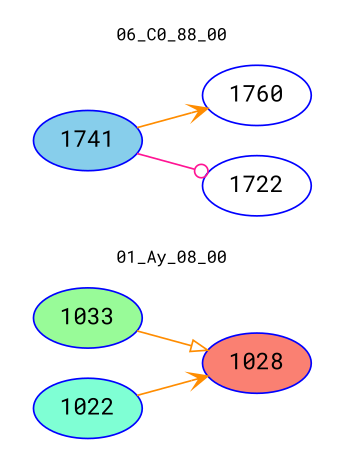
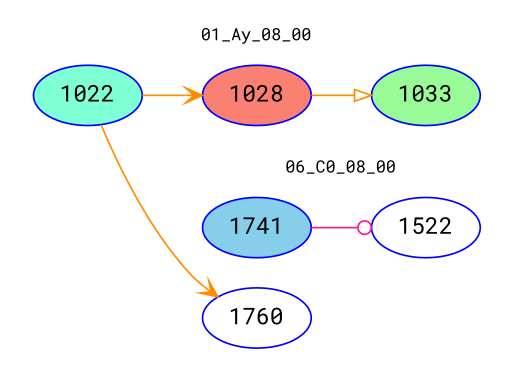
(172, 36) -> (341, 168)
(164, 120) -> (144, 211)
(257, 186) -> (426, 228)
(164, 338) -> (333, 95)
